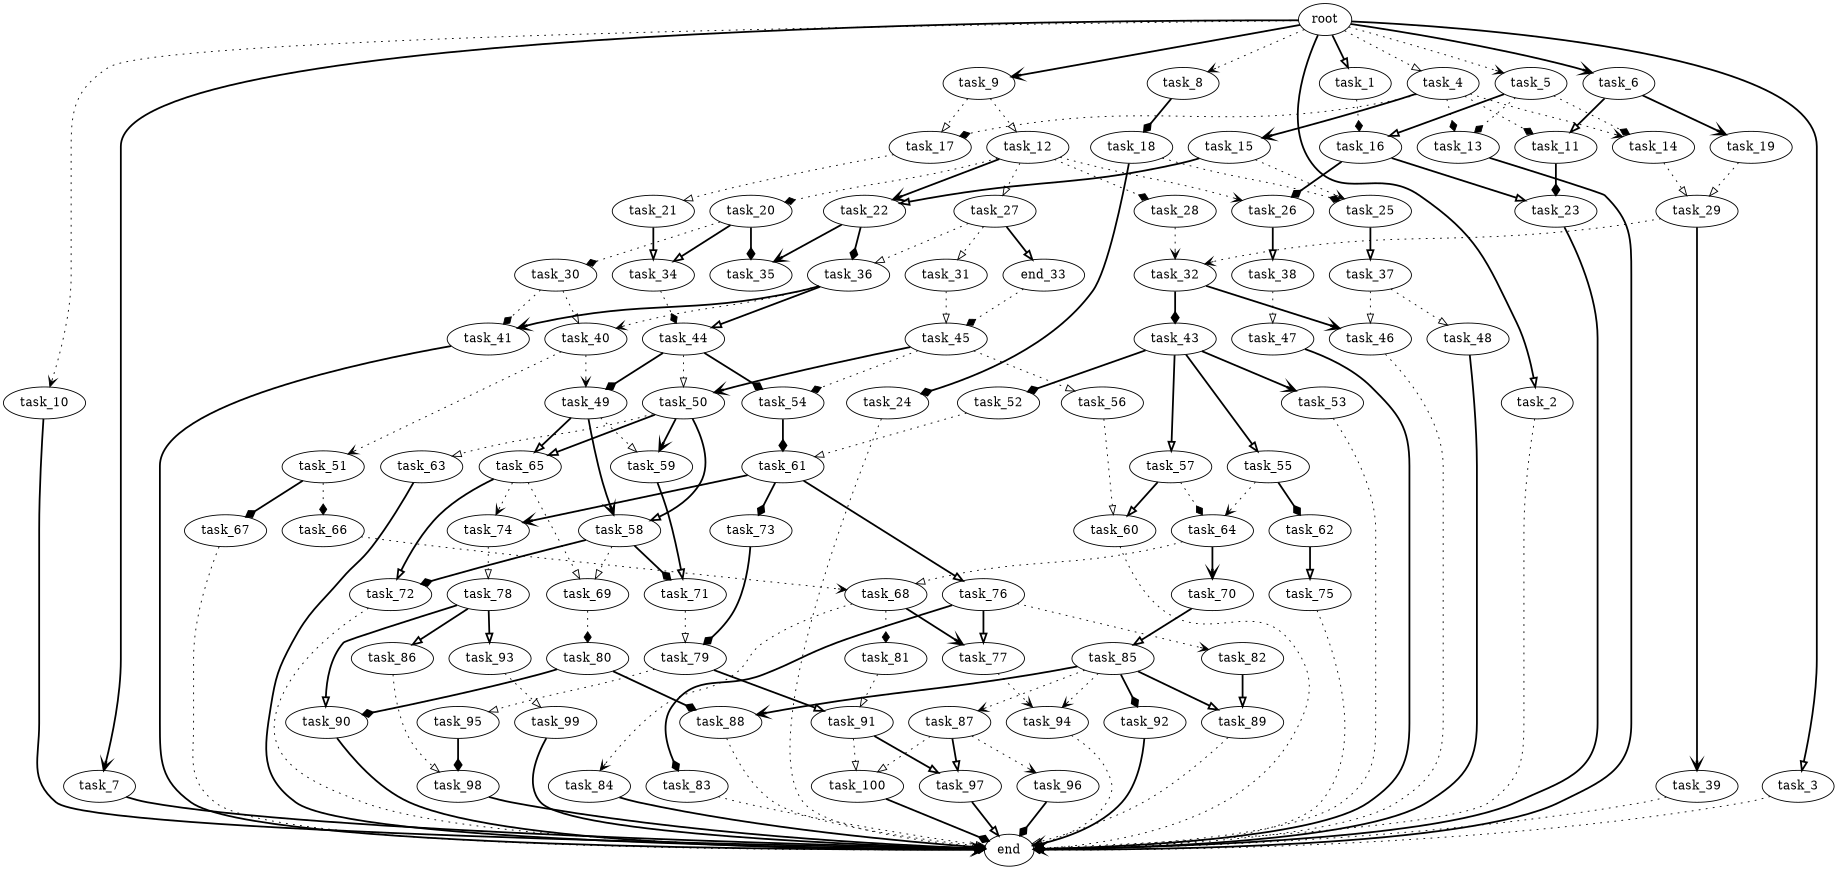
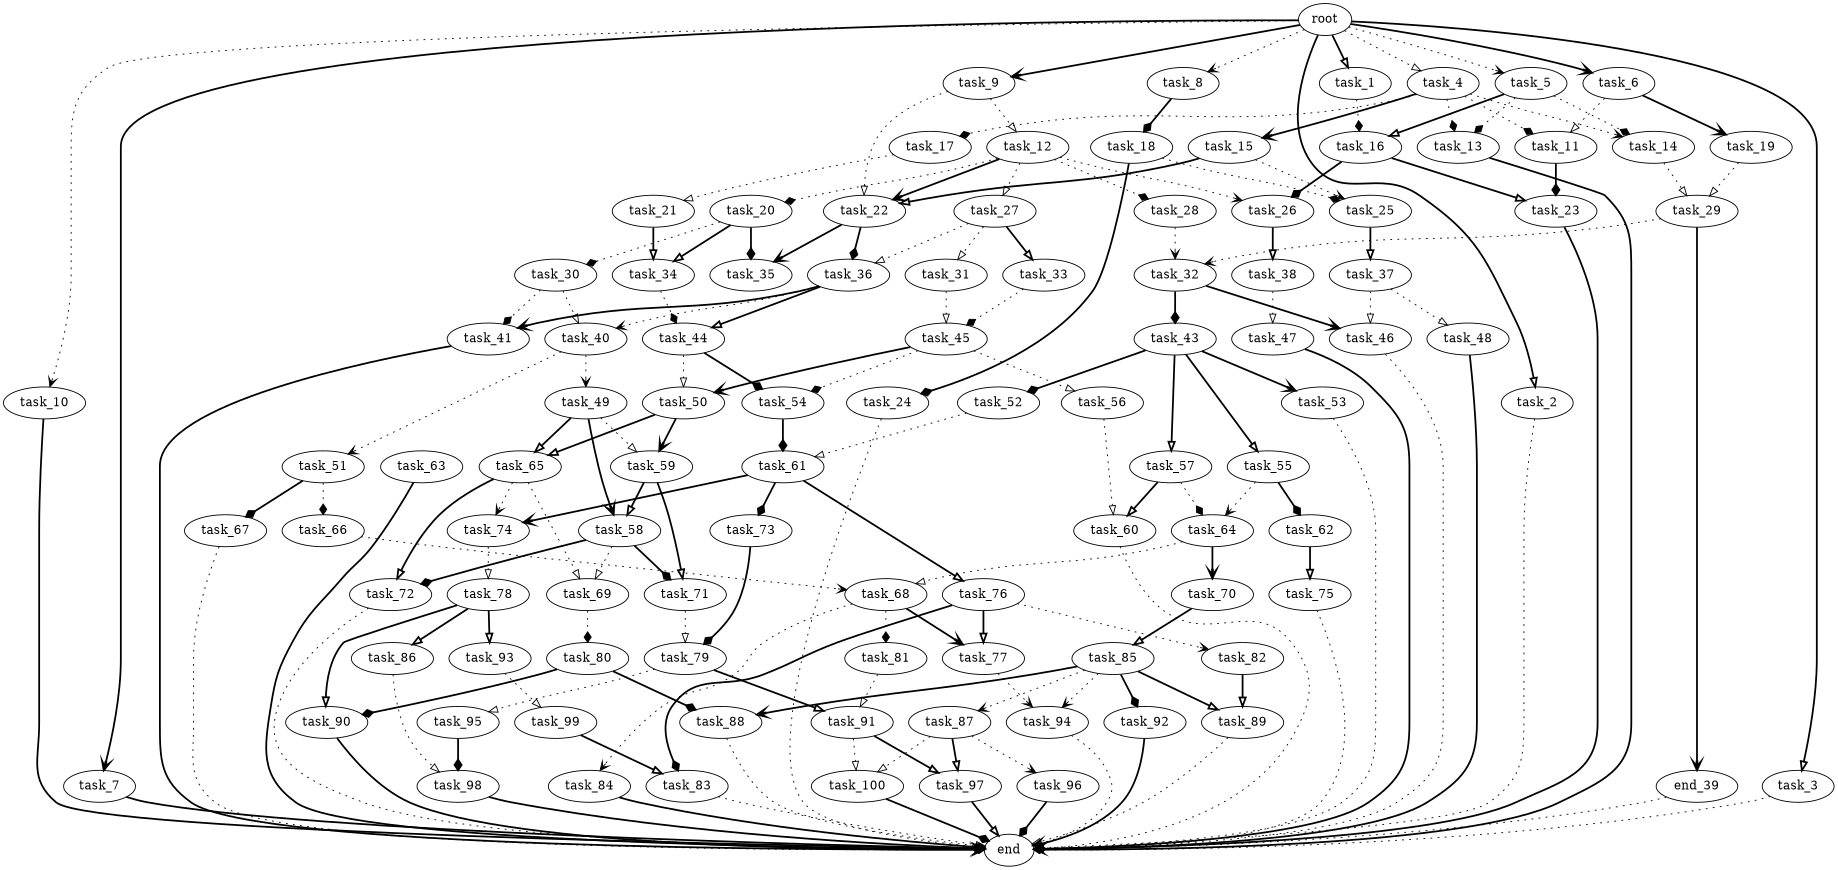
(1594, 109) -> (1594, 109)
(958, 112) -> (888, 124)
(1044, 275) -> (1044, 275)
(639, 368) -> none
(567, 433) -> none
(703, 477) -> (639, 492)
(1697, 786) -> (1697, 786)
(671, 831) -> (621, 754)
